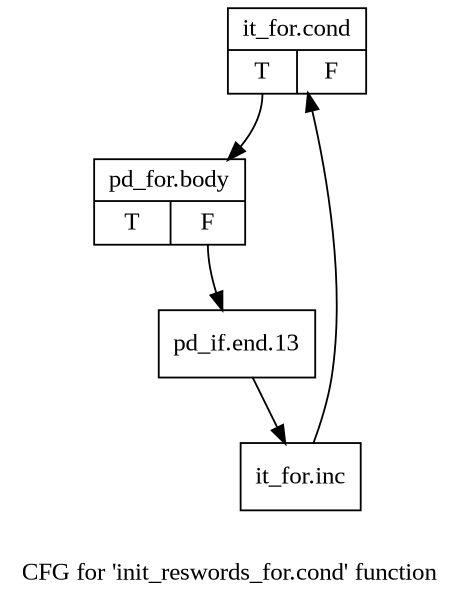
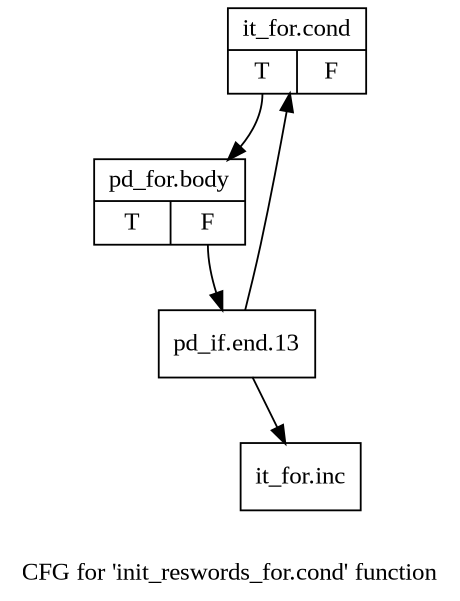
(336, 278) -> (268, 211)
